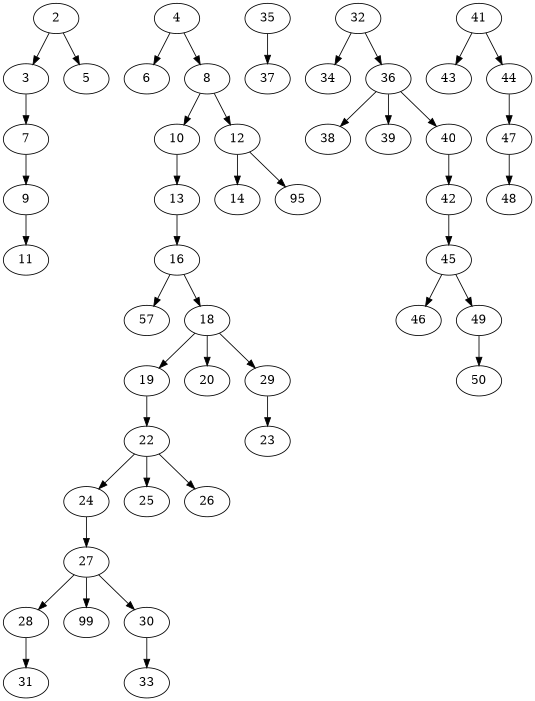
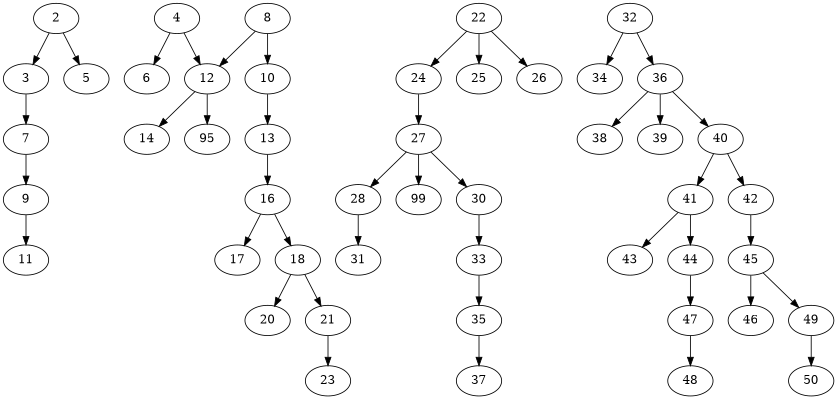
(190, 45) -> (190, 45)
none -> (707, 166)
none -> (479, 286)
(147, 320) -> (237, 260)
(147, 381) -> none
(268, 381) -> (328, 320)
